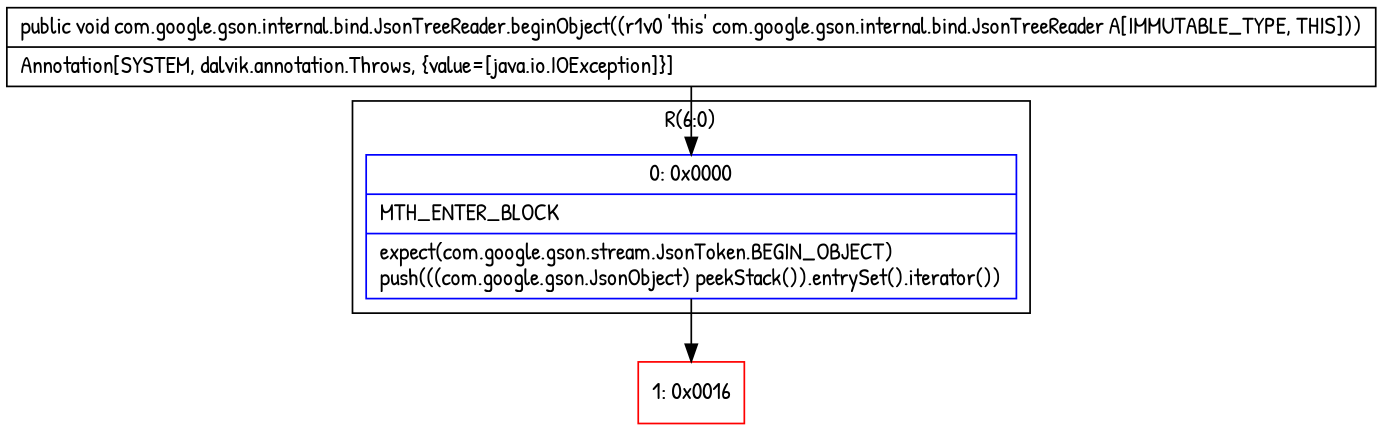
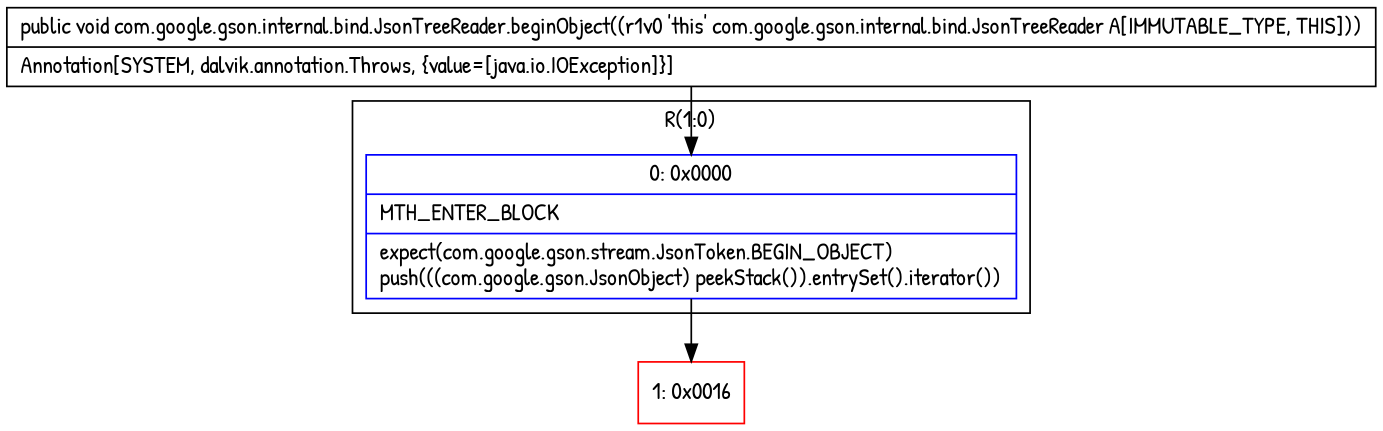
(691, 121) -> (691, 121)
